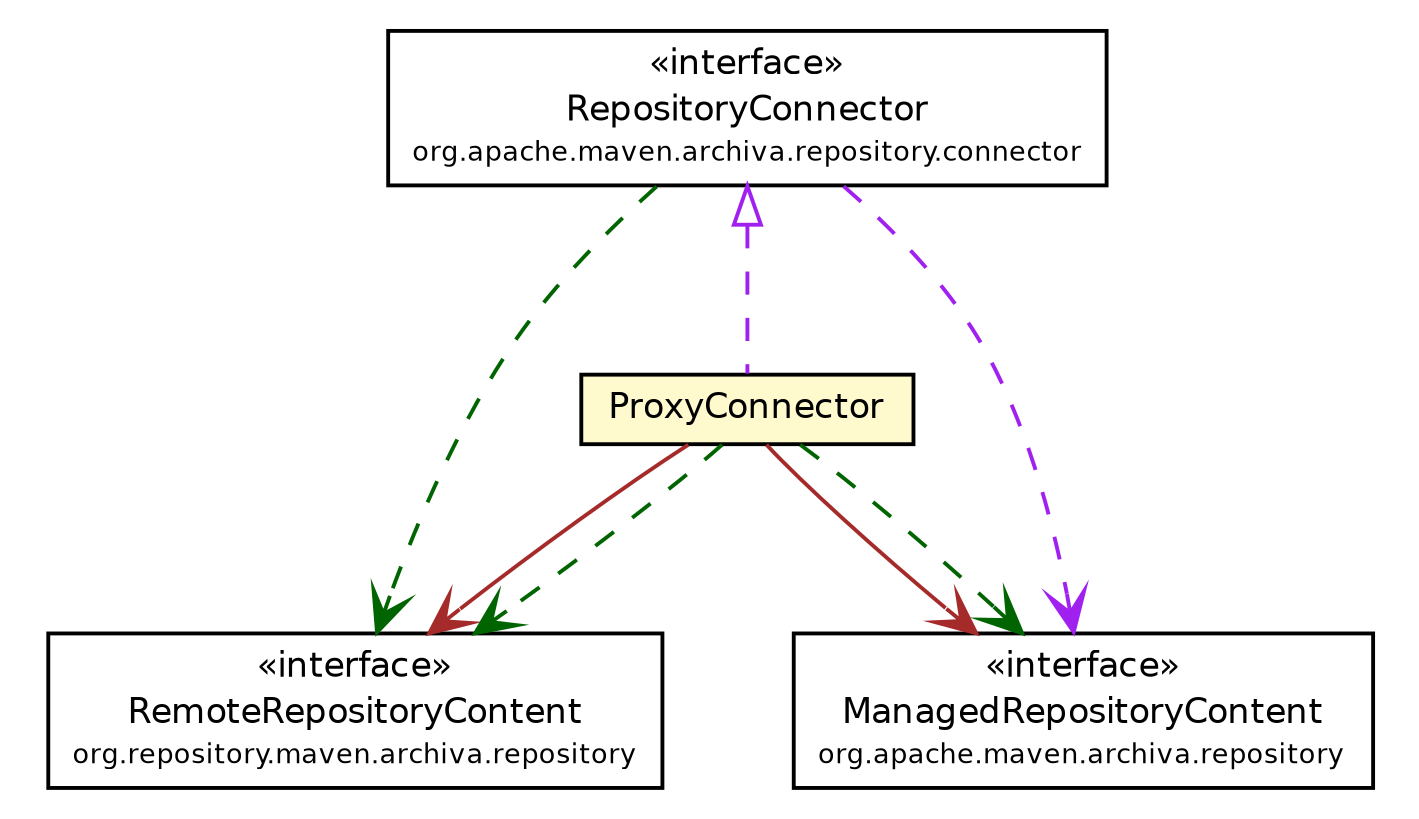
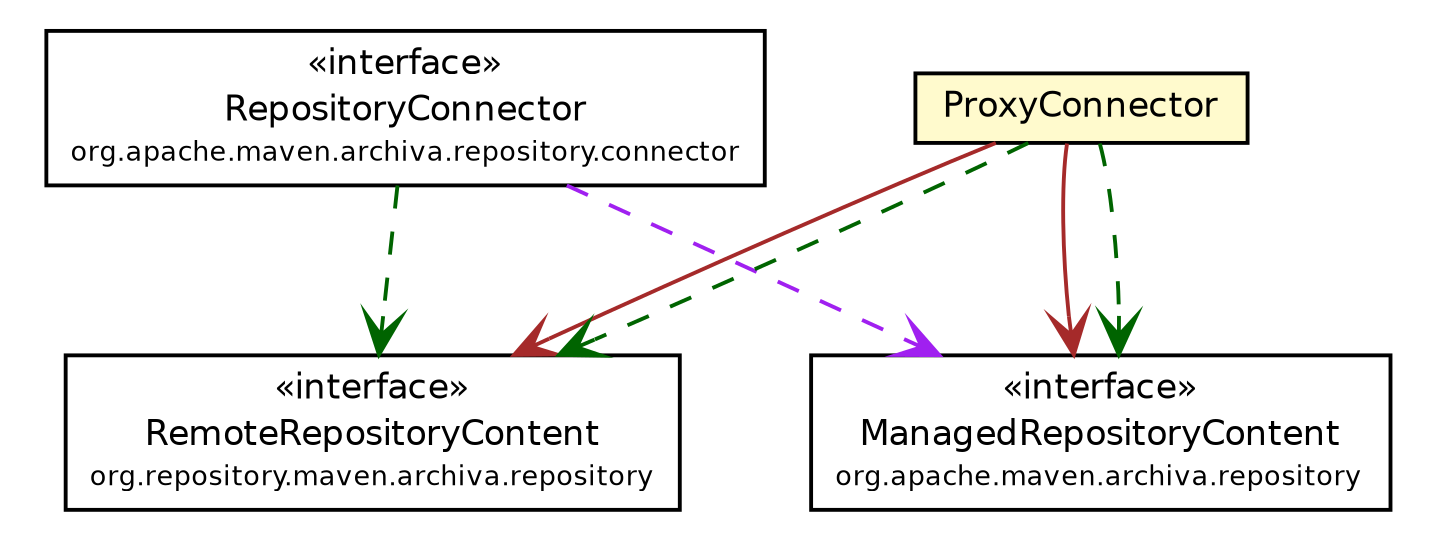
(747, 299) -> none
